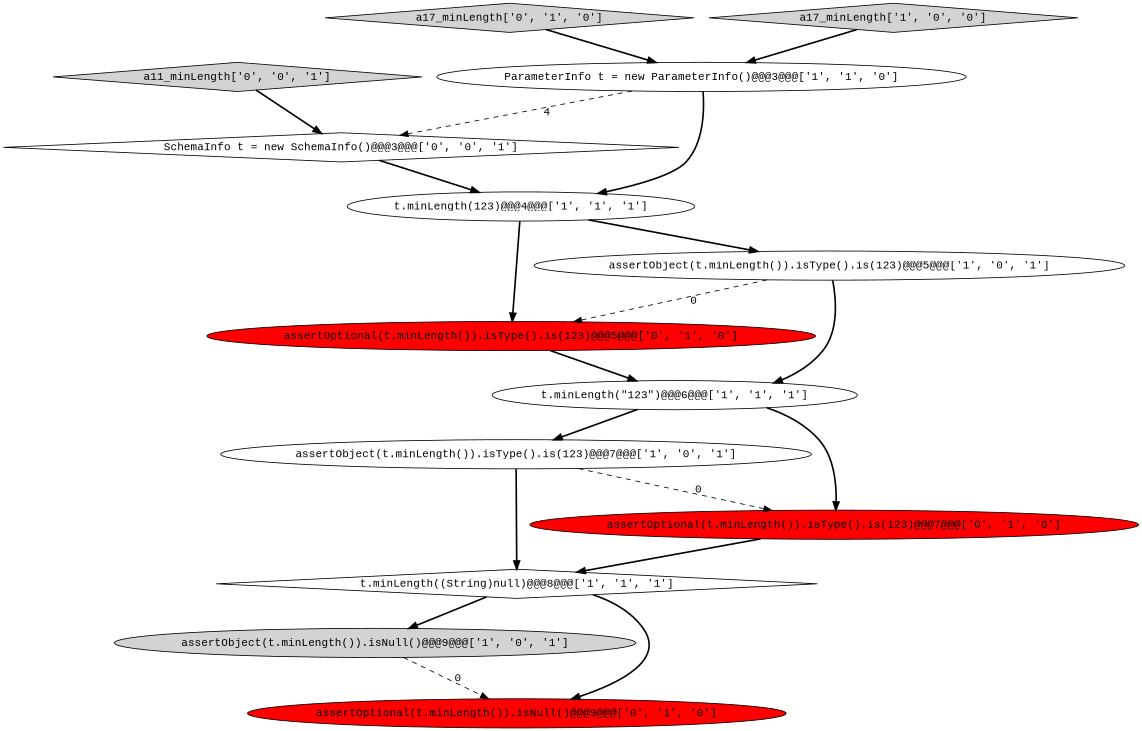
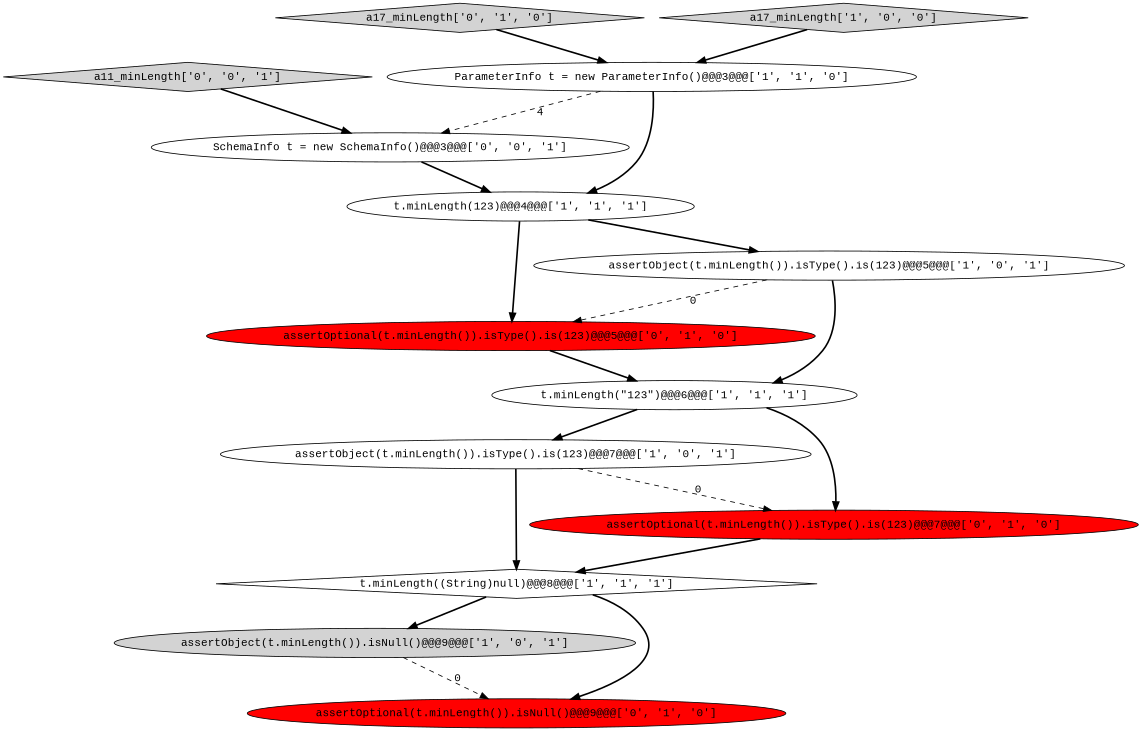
(341, 147) -> (390, 147)
